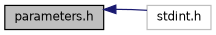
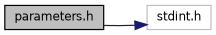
(131, 10) -> (119, 26)
